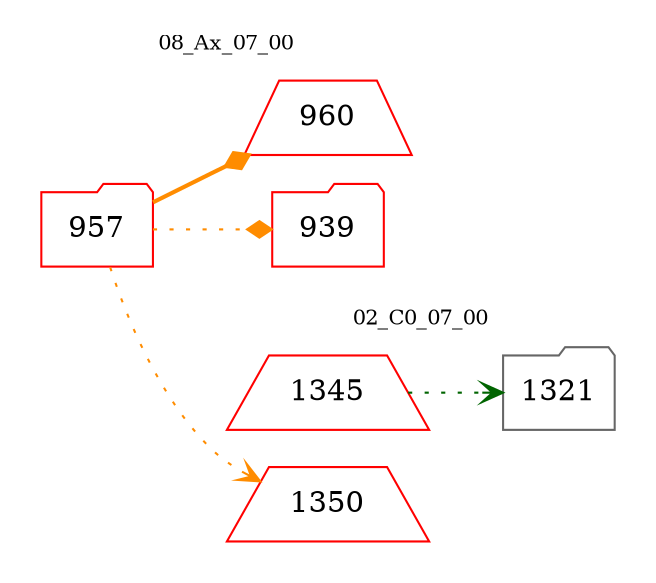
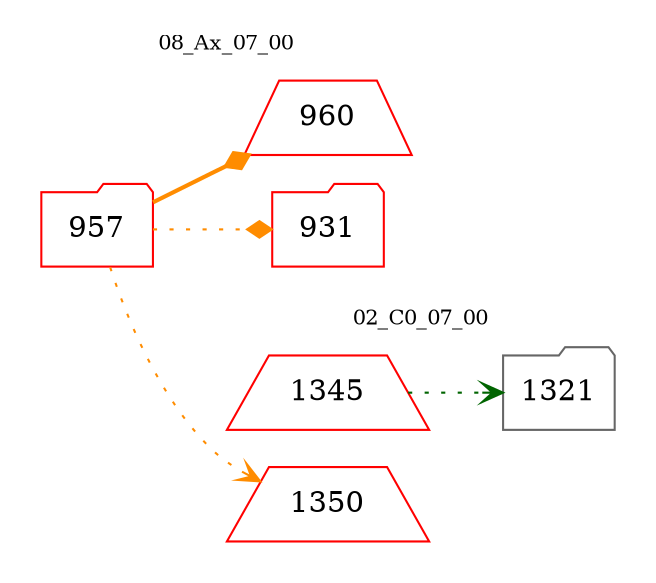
(328, 229) -> (328, 229)
